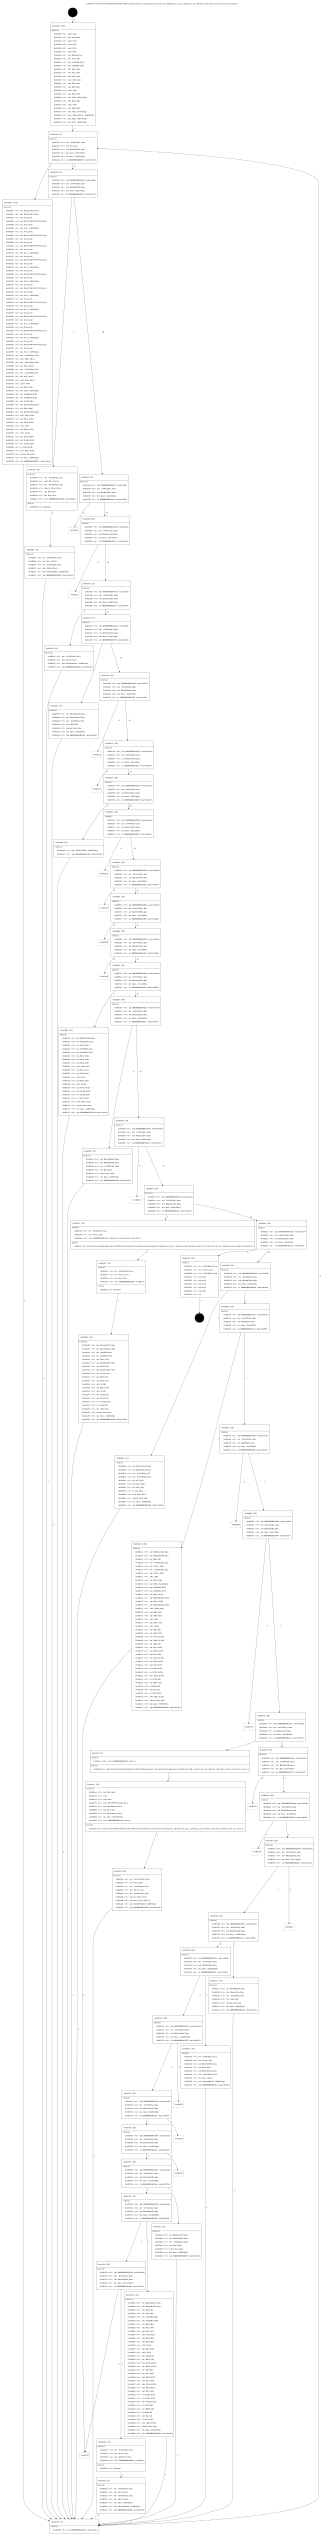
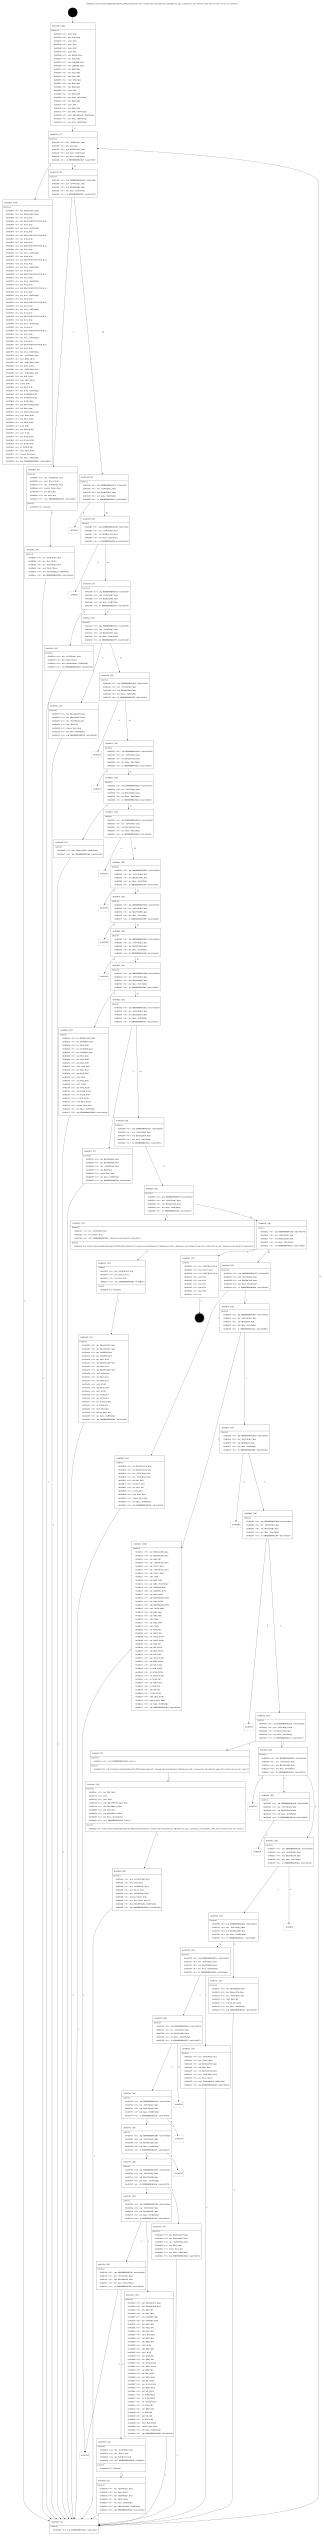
(137, 1200) -> none
(287, 1829) -> (314, 1806)
